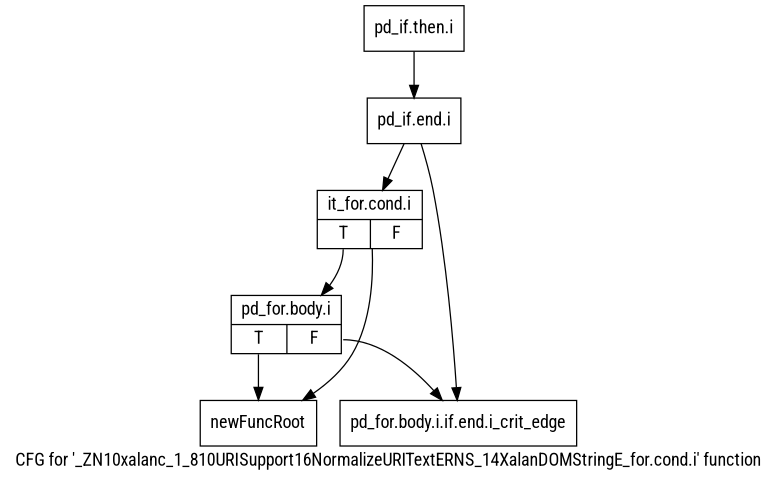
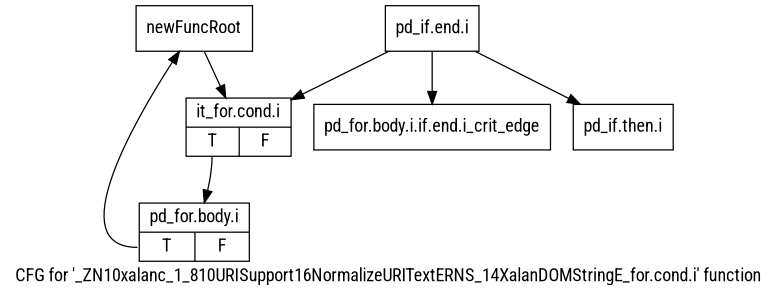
(414, 68) -> (522, 75)
(363, 330) -> (212, 69)
(393, 356) -> none
